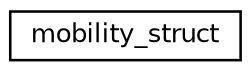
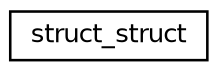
(125, 36) -> (109, 36)
